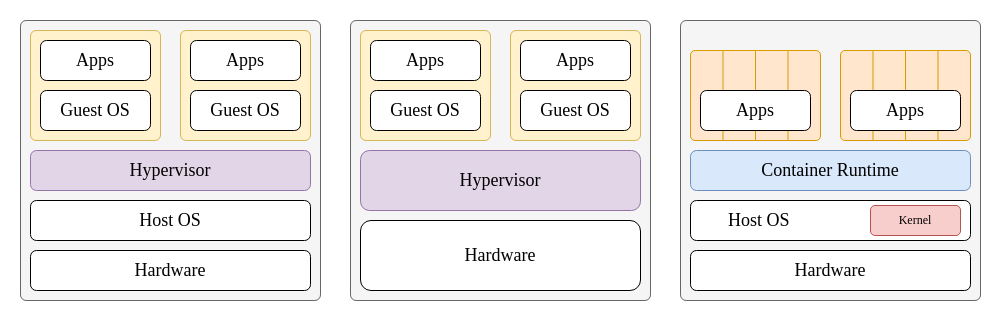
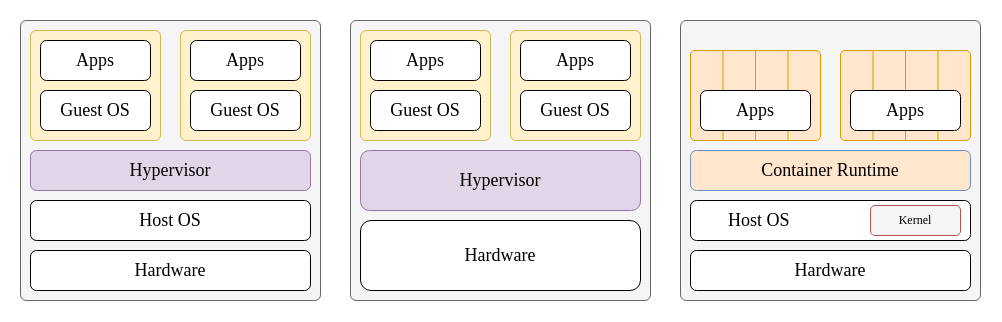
(831, 171) -> (831, 171)
(916, 221) -> (916, 221)
